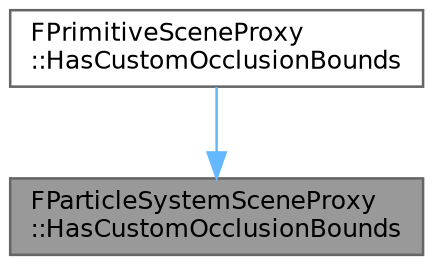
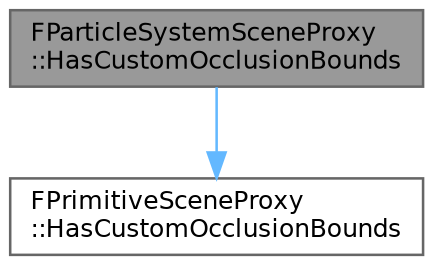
(217, 120) -> (217, 120)
